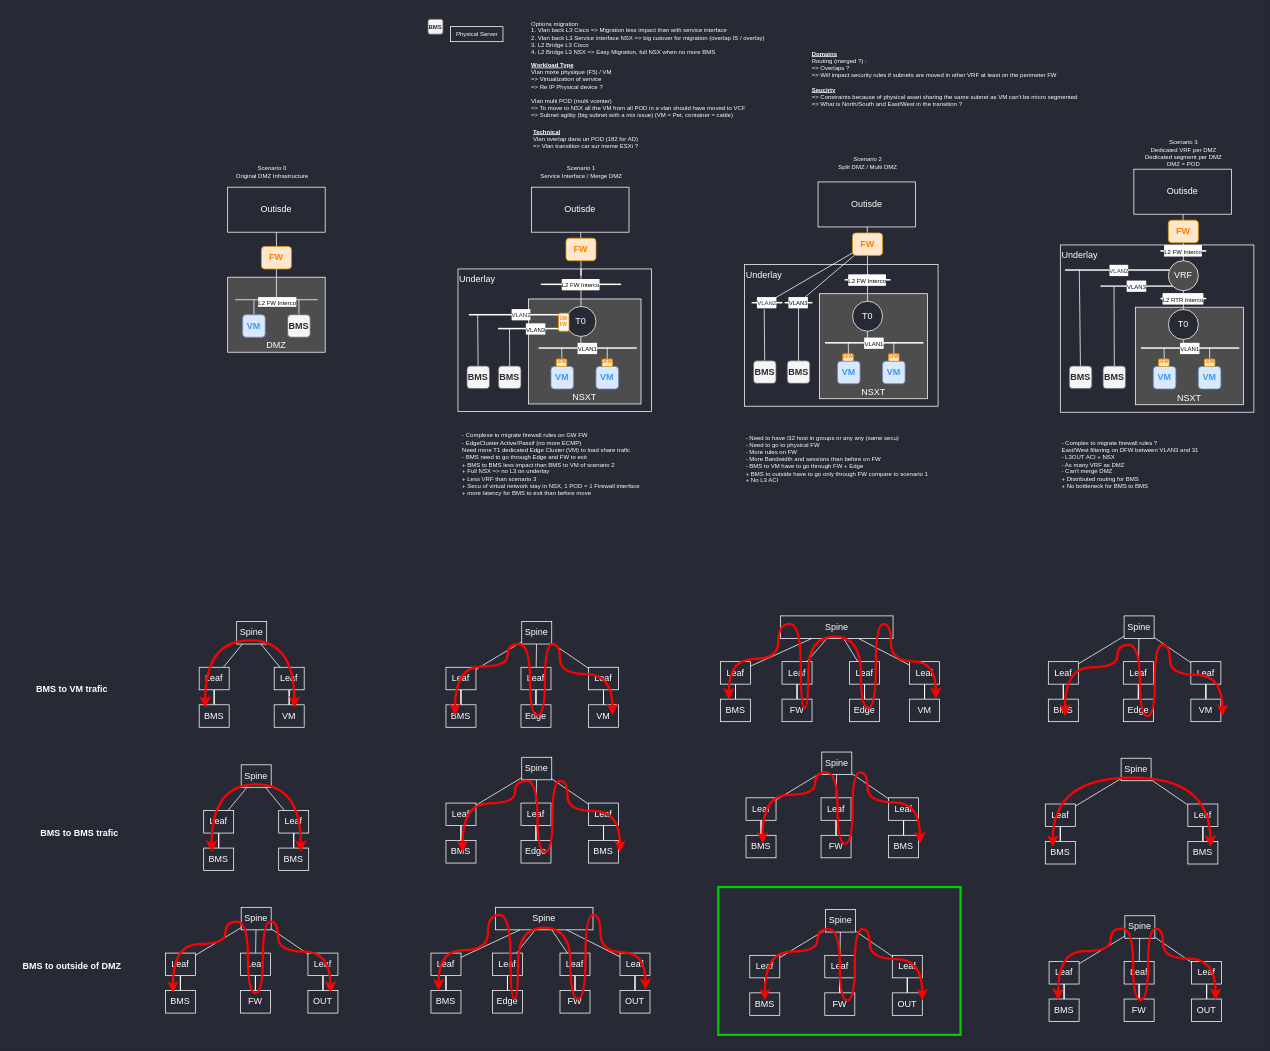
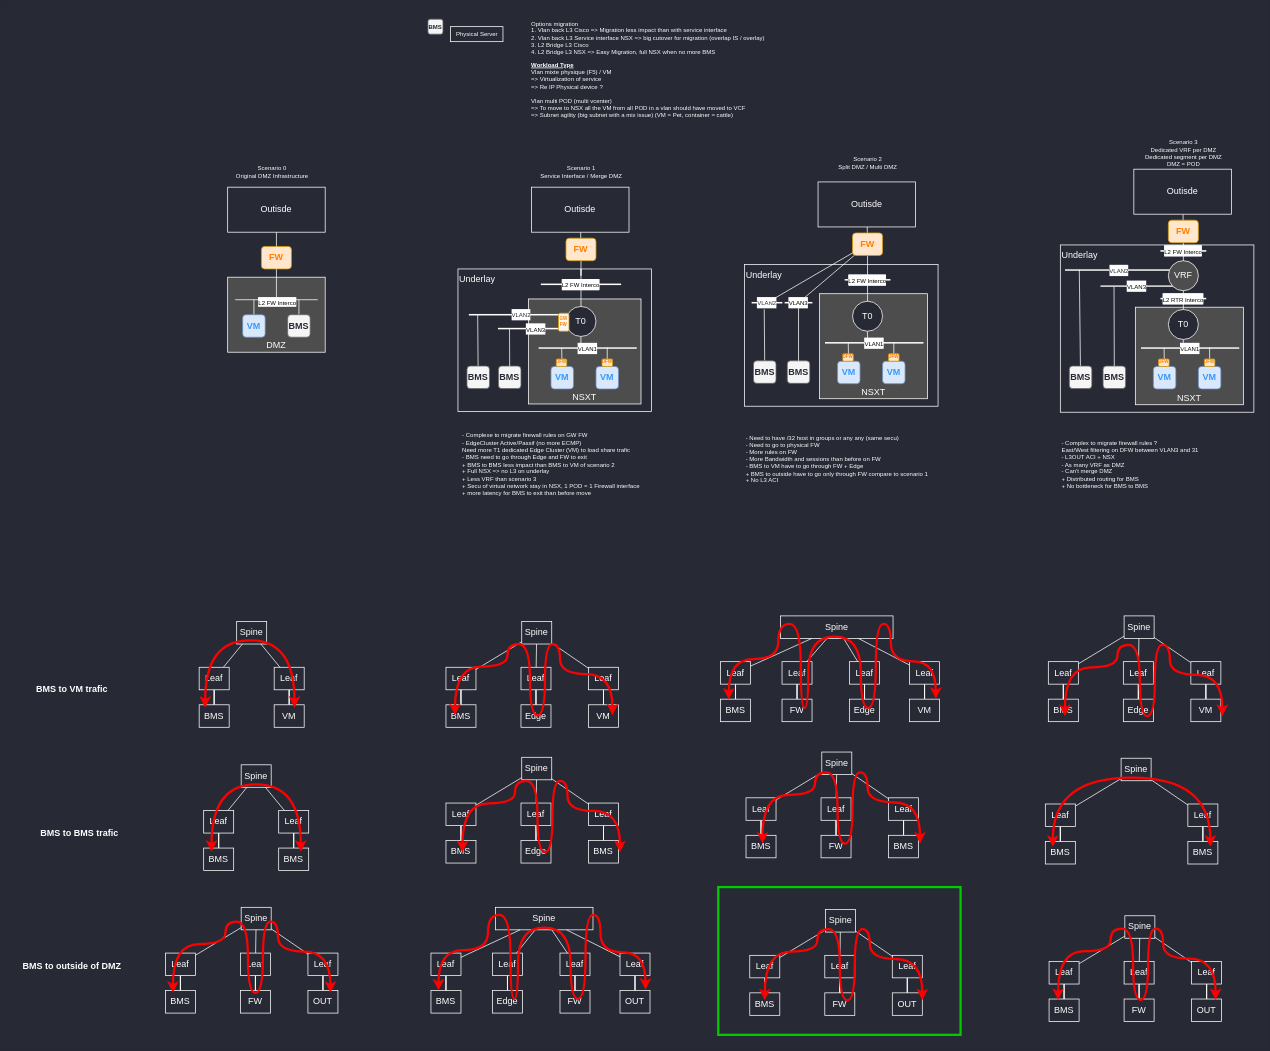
(949, 79) -> none
(585, 139) -> none
